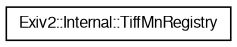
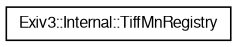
(119, 24) -> (119, 24)
